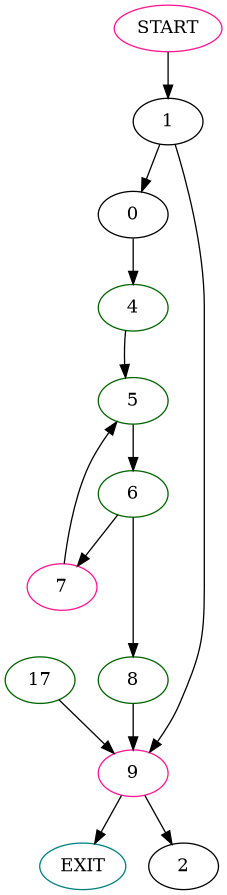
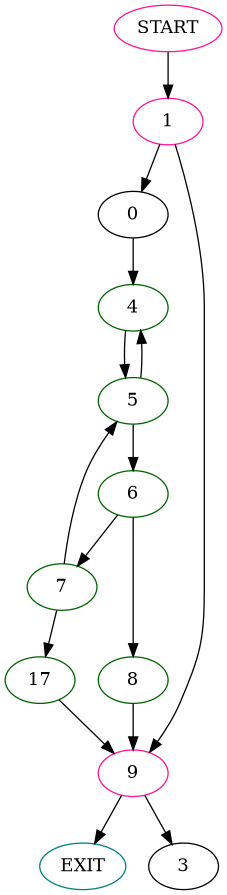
(168, 122) -> (168, 122)
none -> (142, 361)
(62, 587) -> (62, 587)
none -> (53, 627)
(184, 866) -> (184, 866)
